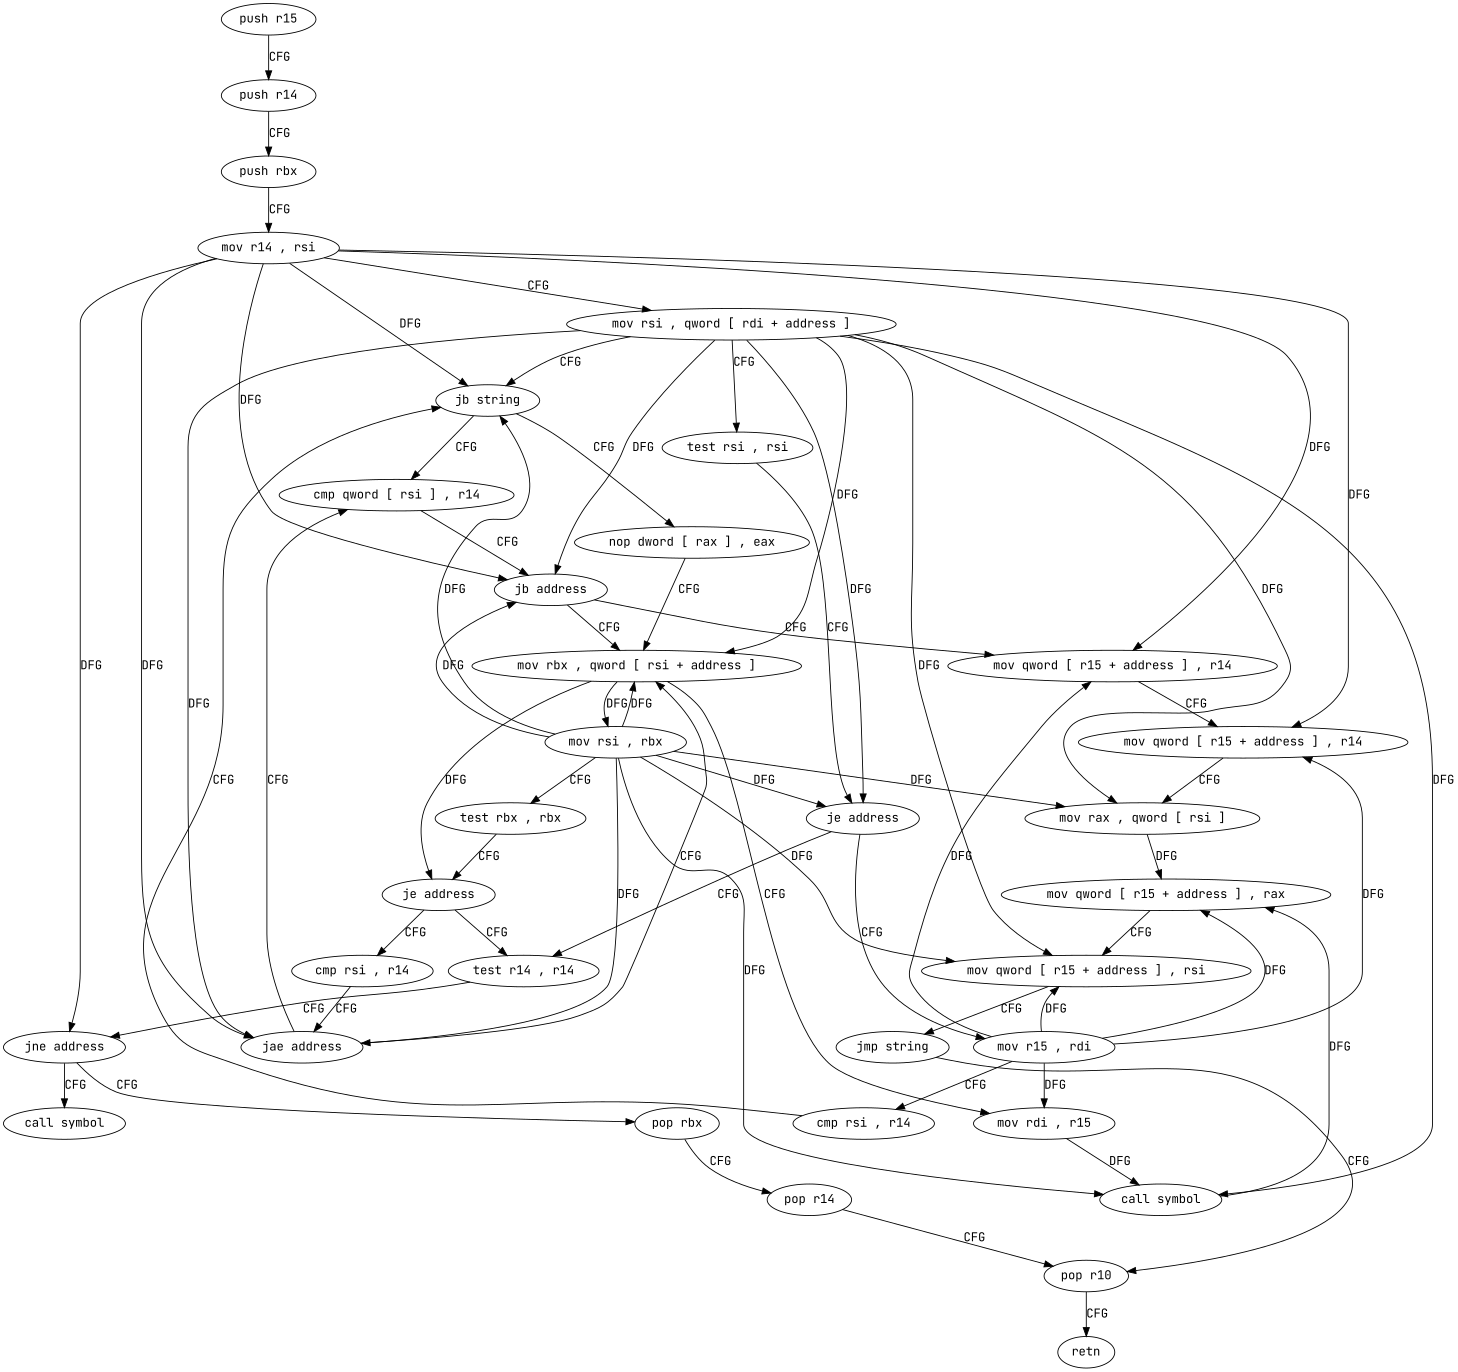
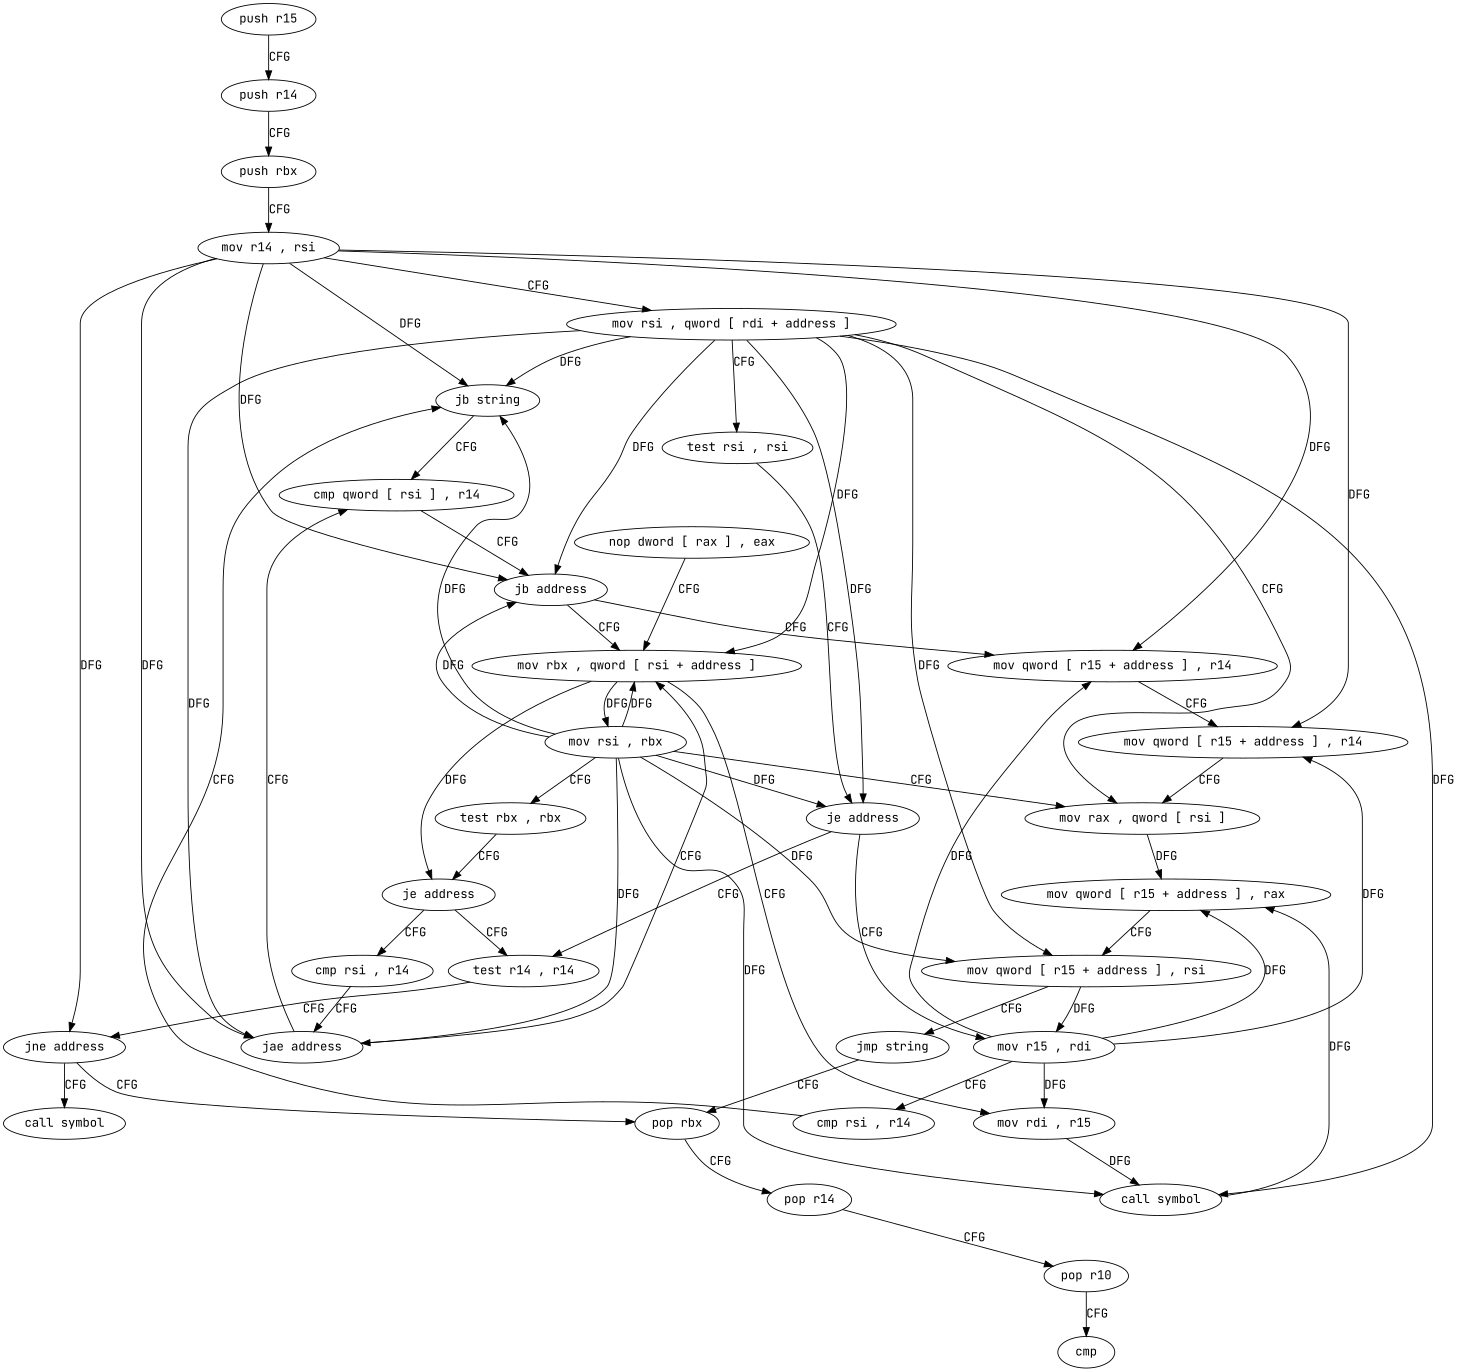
(571, 362) -> (571, 362)
(594, 464) -> none
(1273, 590) -> (1273, 590)
(921, 780) -> (921, 780)
(1042, 1011) -> (1072, 1006)
(1284, 1101) -> (787, 1085)
(1086, 1352) -> (1086, 1352)
